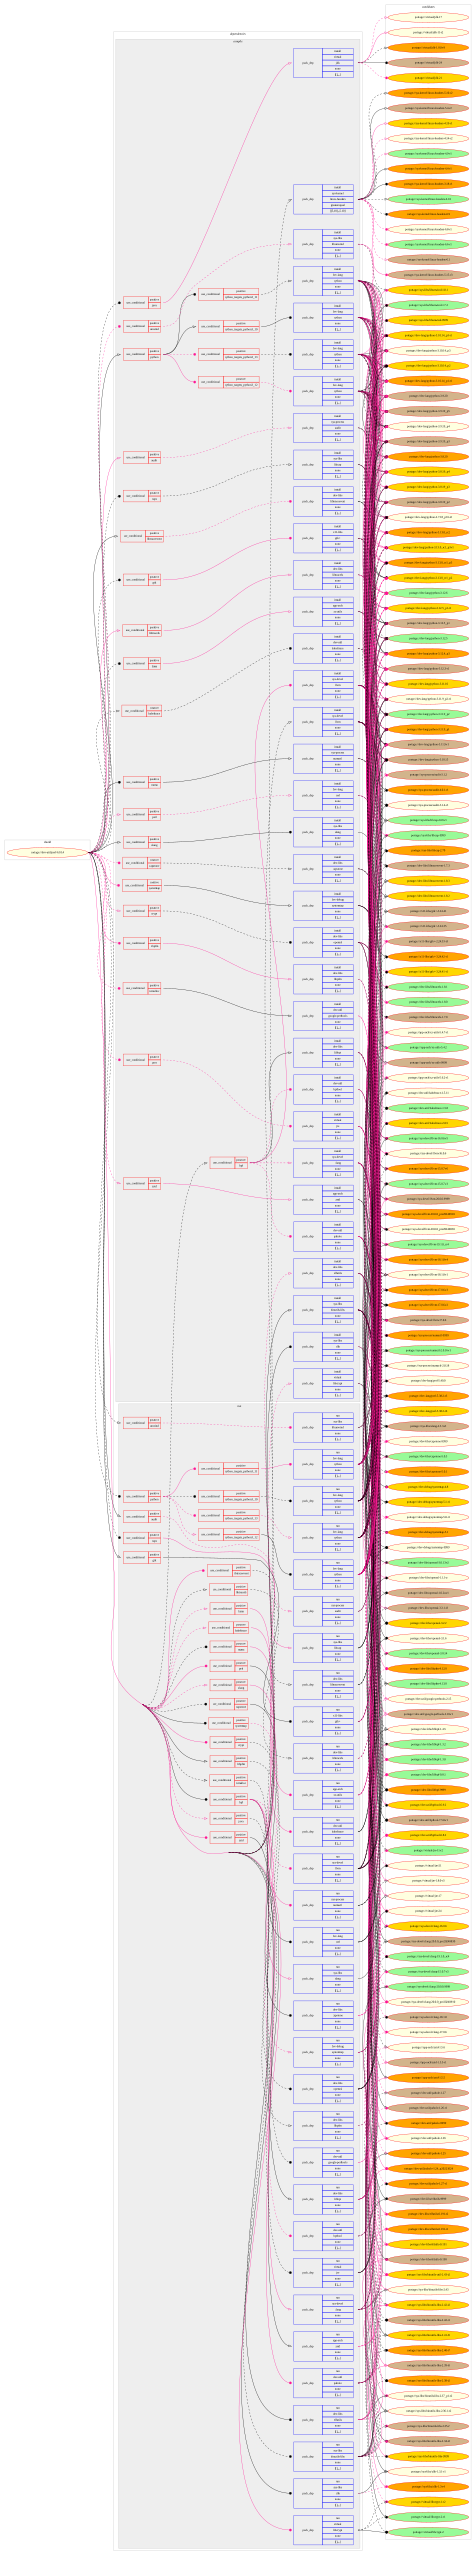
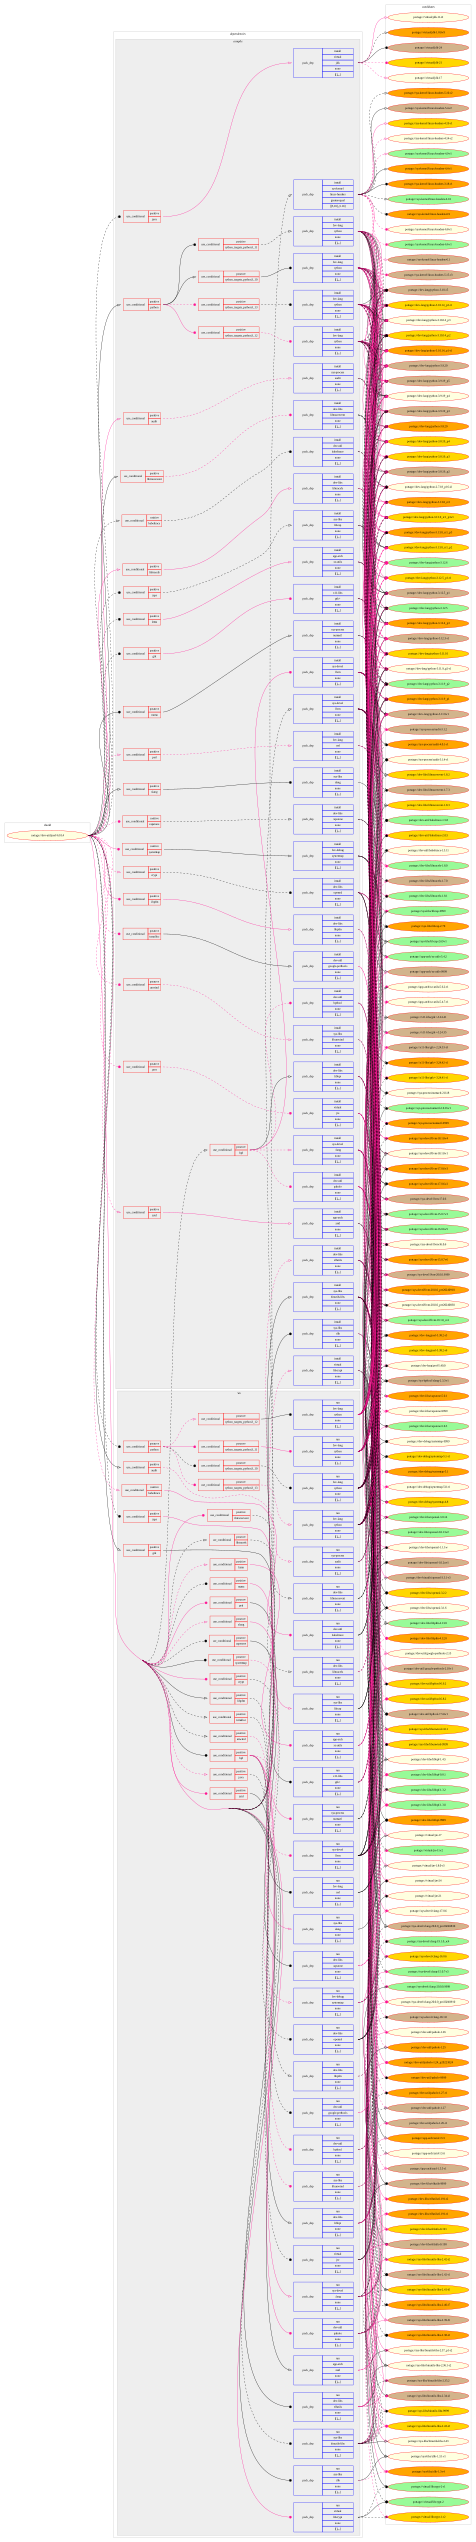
(428, 305) -> none
(428, 1426) -> (428, 1381)
(428, 1608) -> (428, 1578)
(428, 2275) -> (428, 2426)
